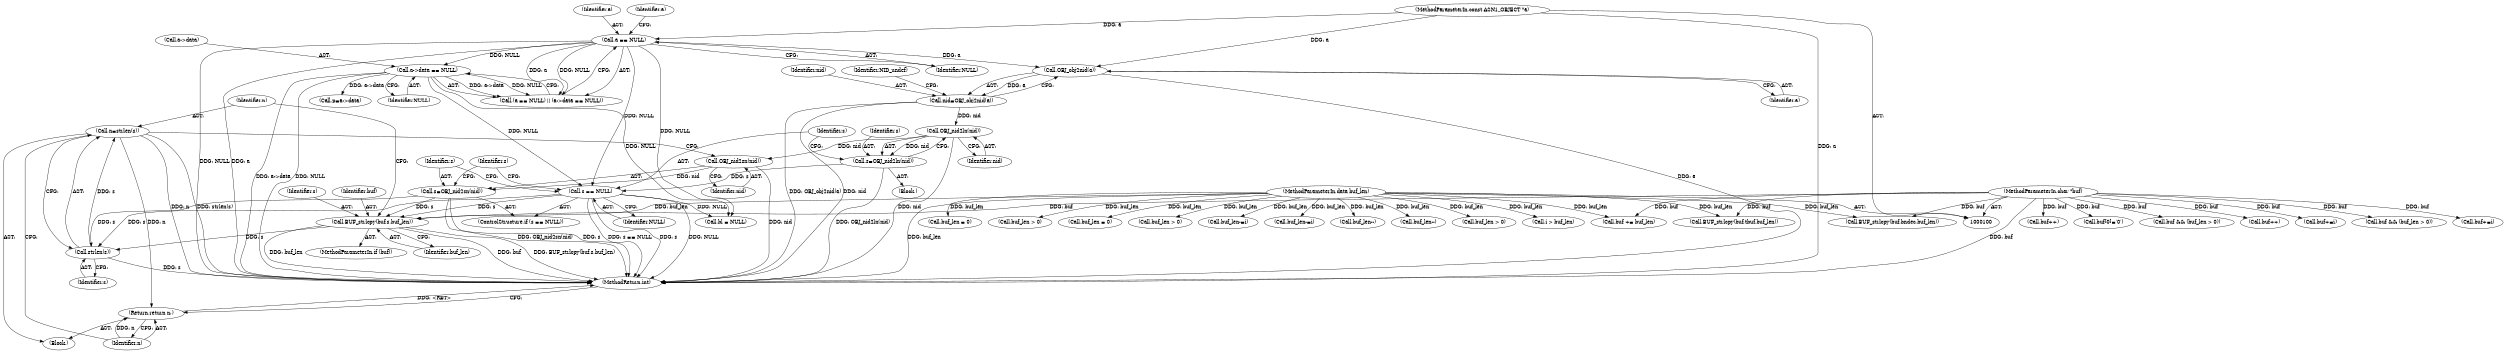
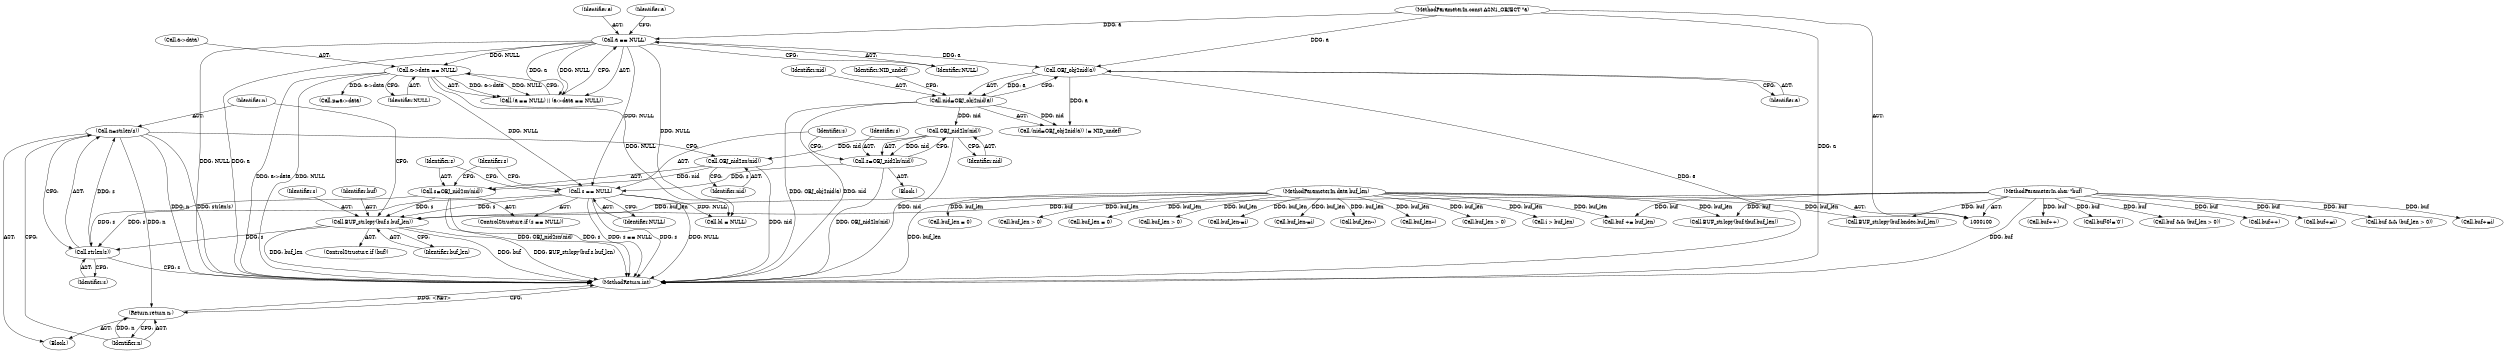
none -> (1070, 131)
(356, 253) -> (356, 253)
(172, 268) -> (172, 268)
